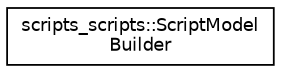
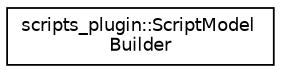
(140, 36) -> (140, 36)
